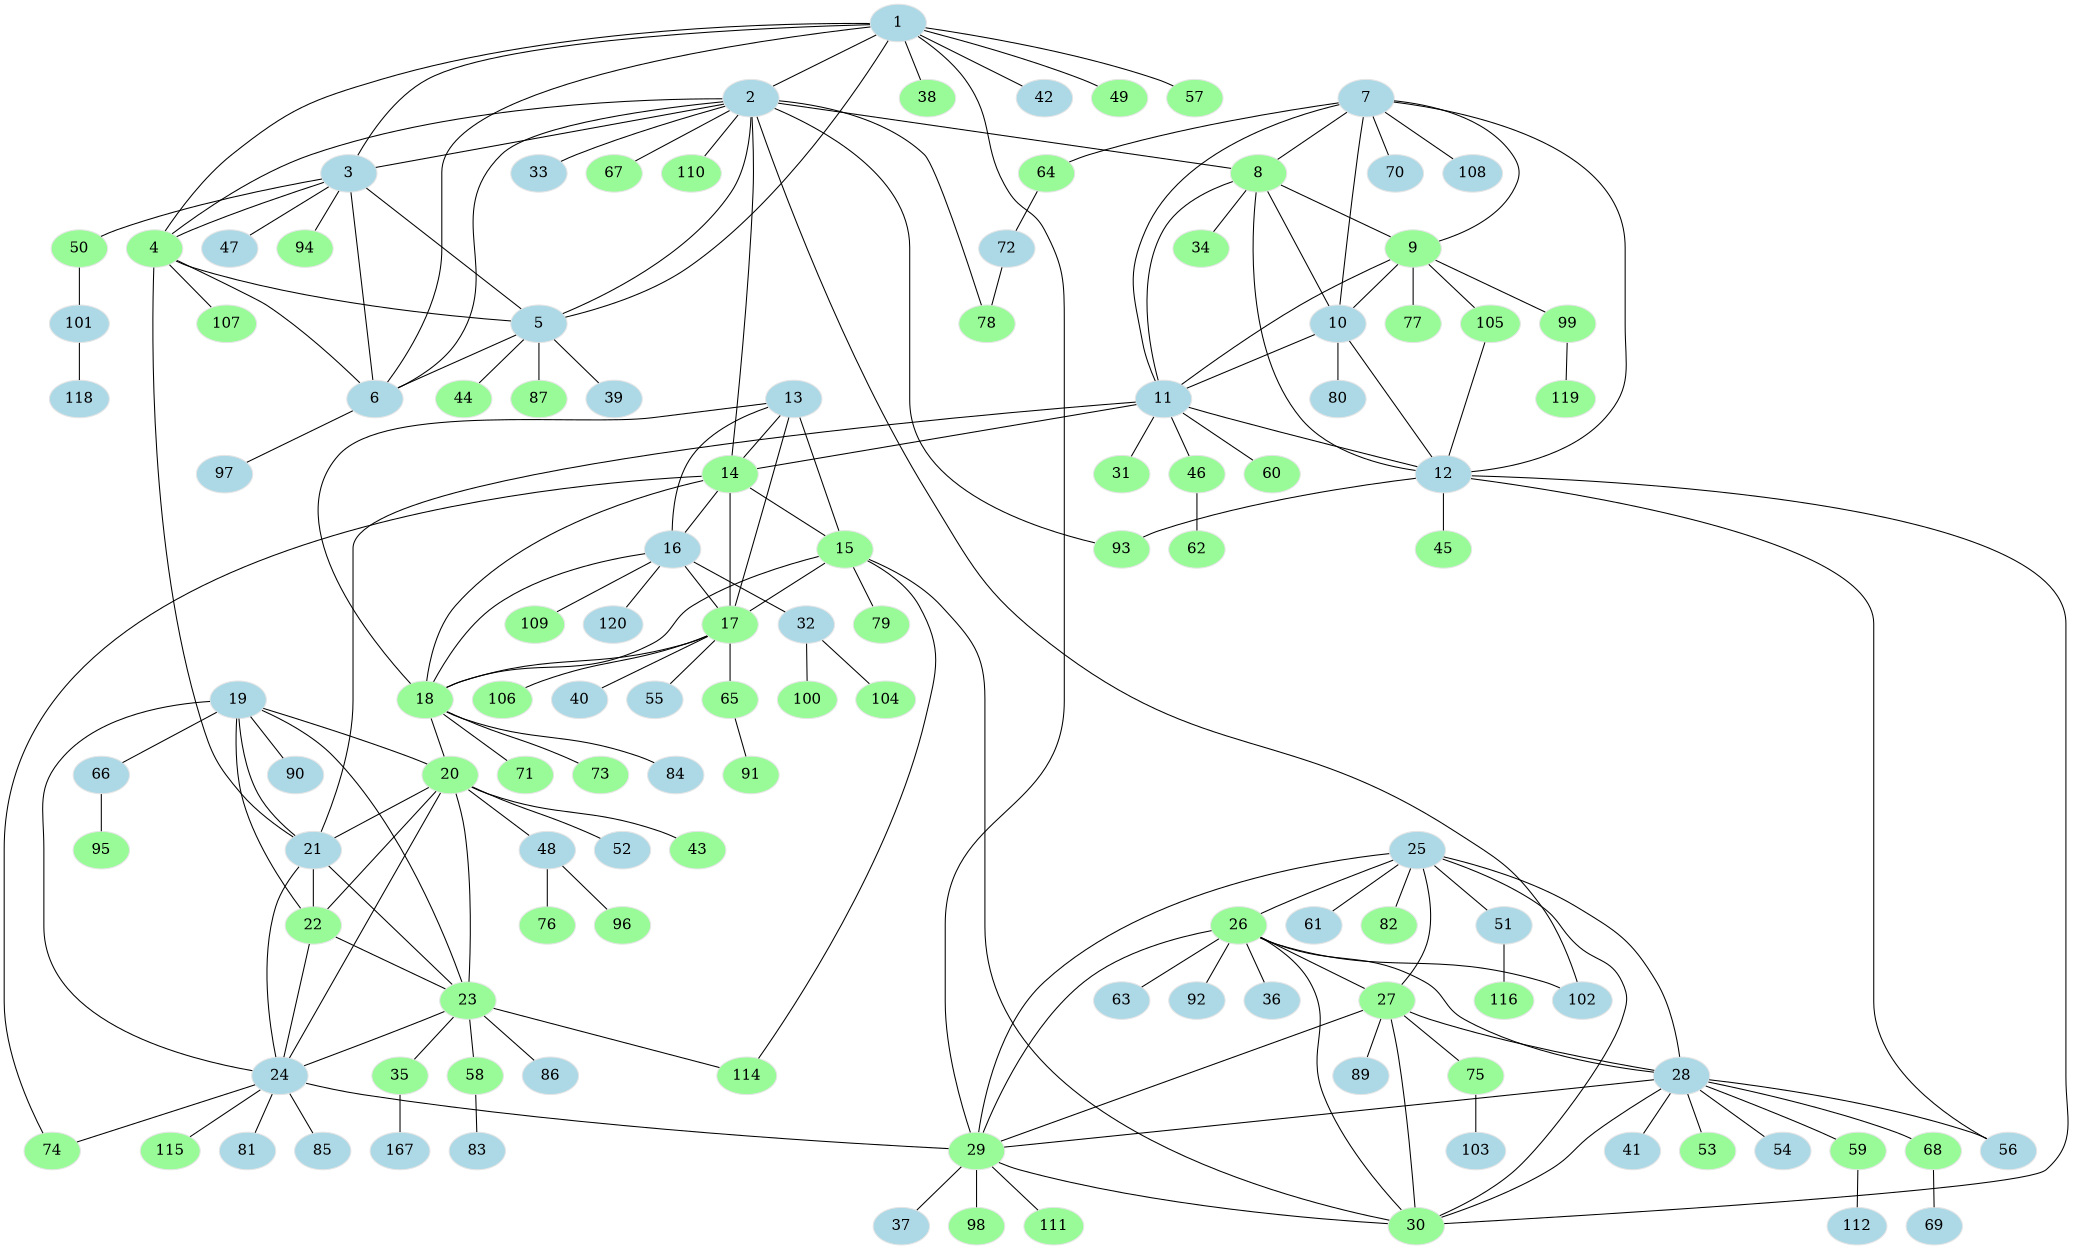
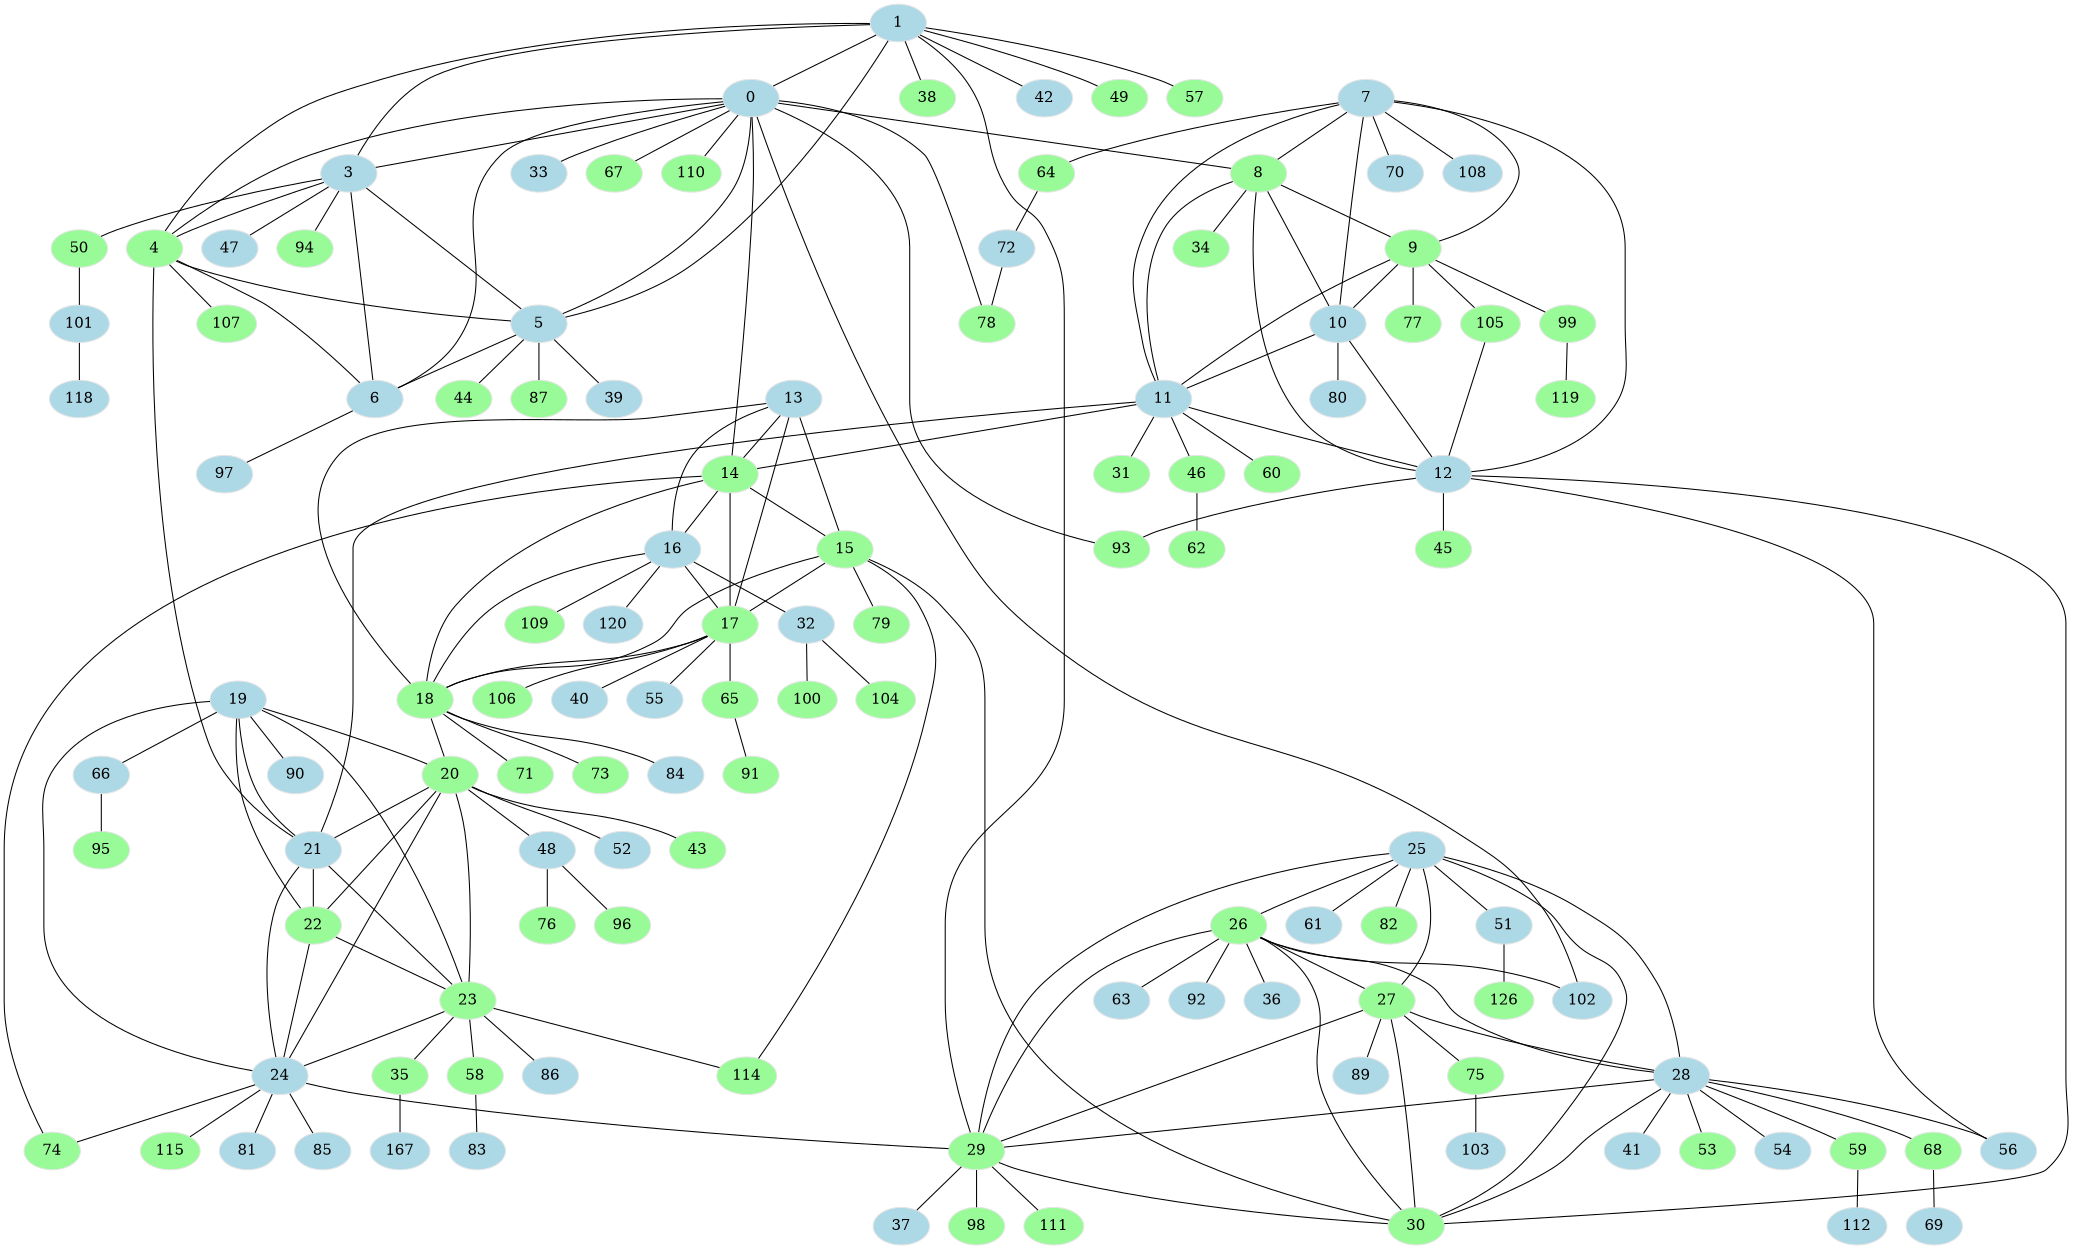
(533, 97) -> none
(751, 98) -> (751, 98)
(1504, 1001) -> (1504, 1001)
